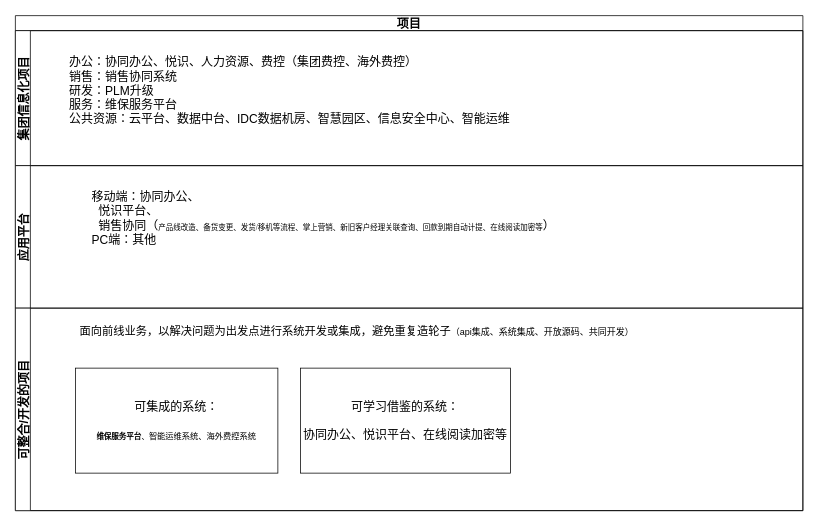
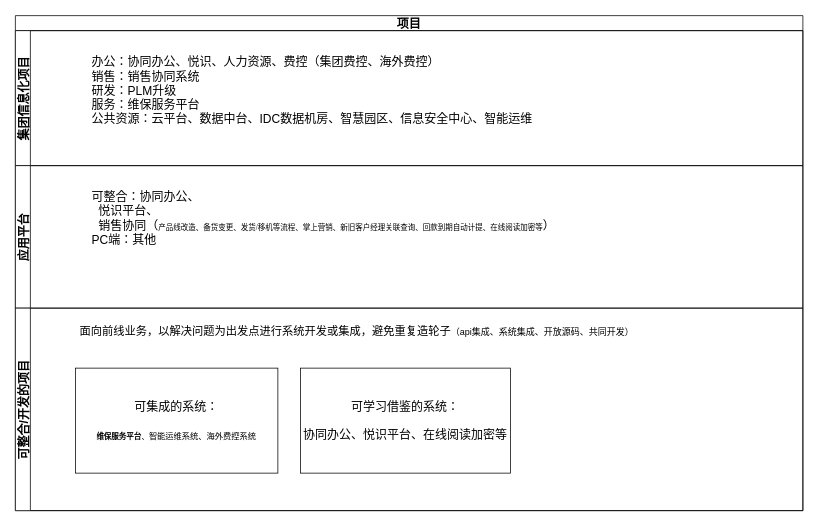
(293, 90) -> (315, 90)
(437, 218) -> (437, 218)
